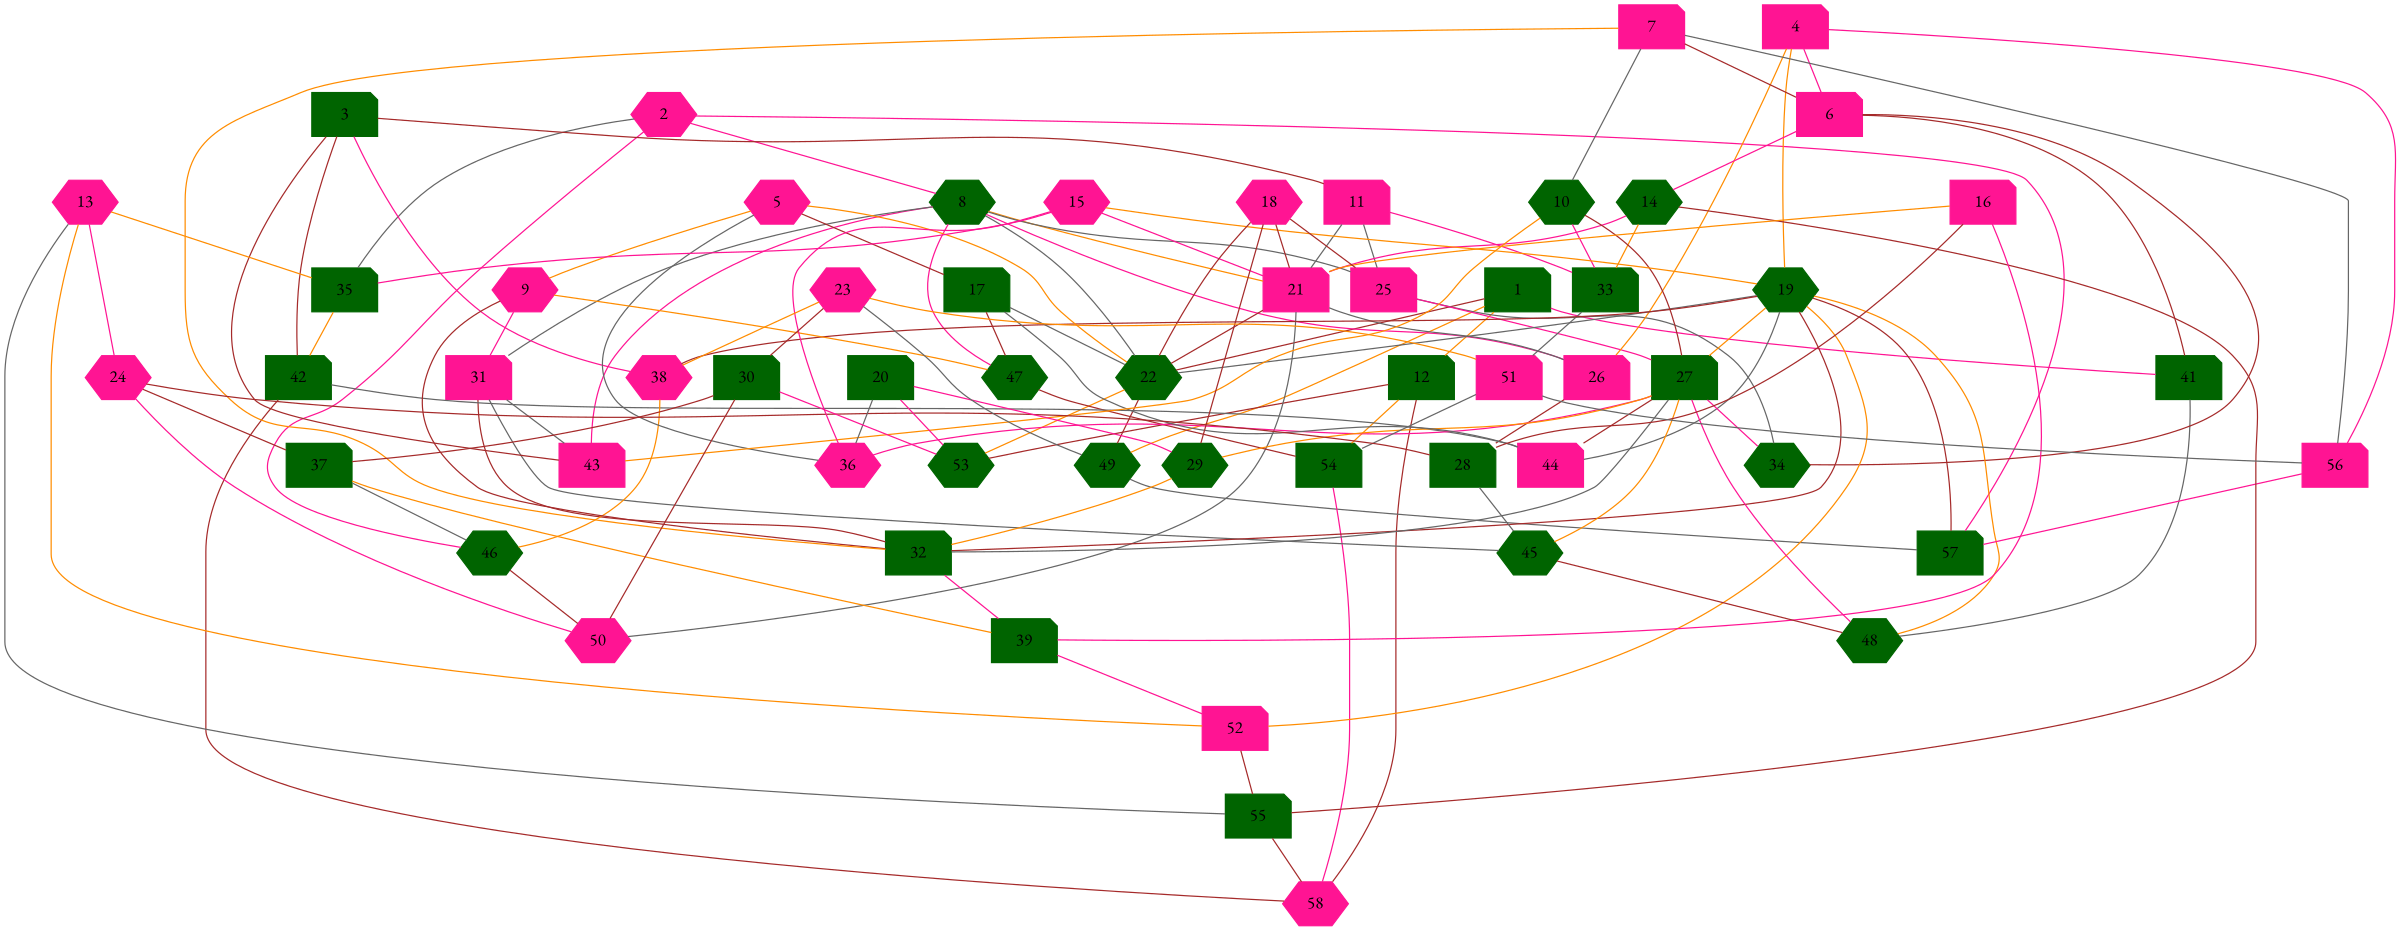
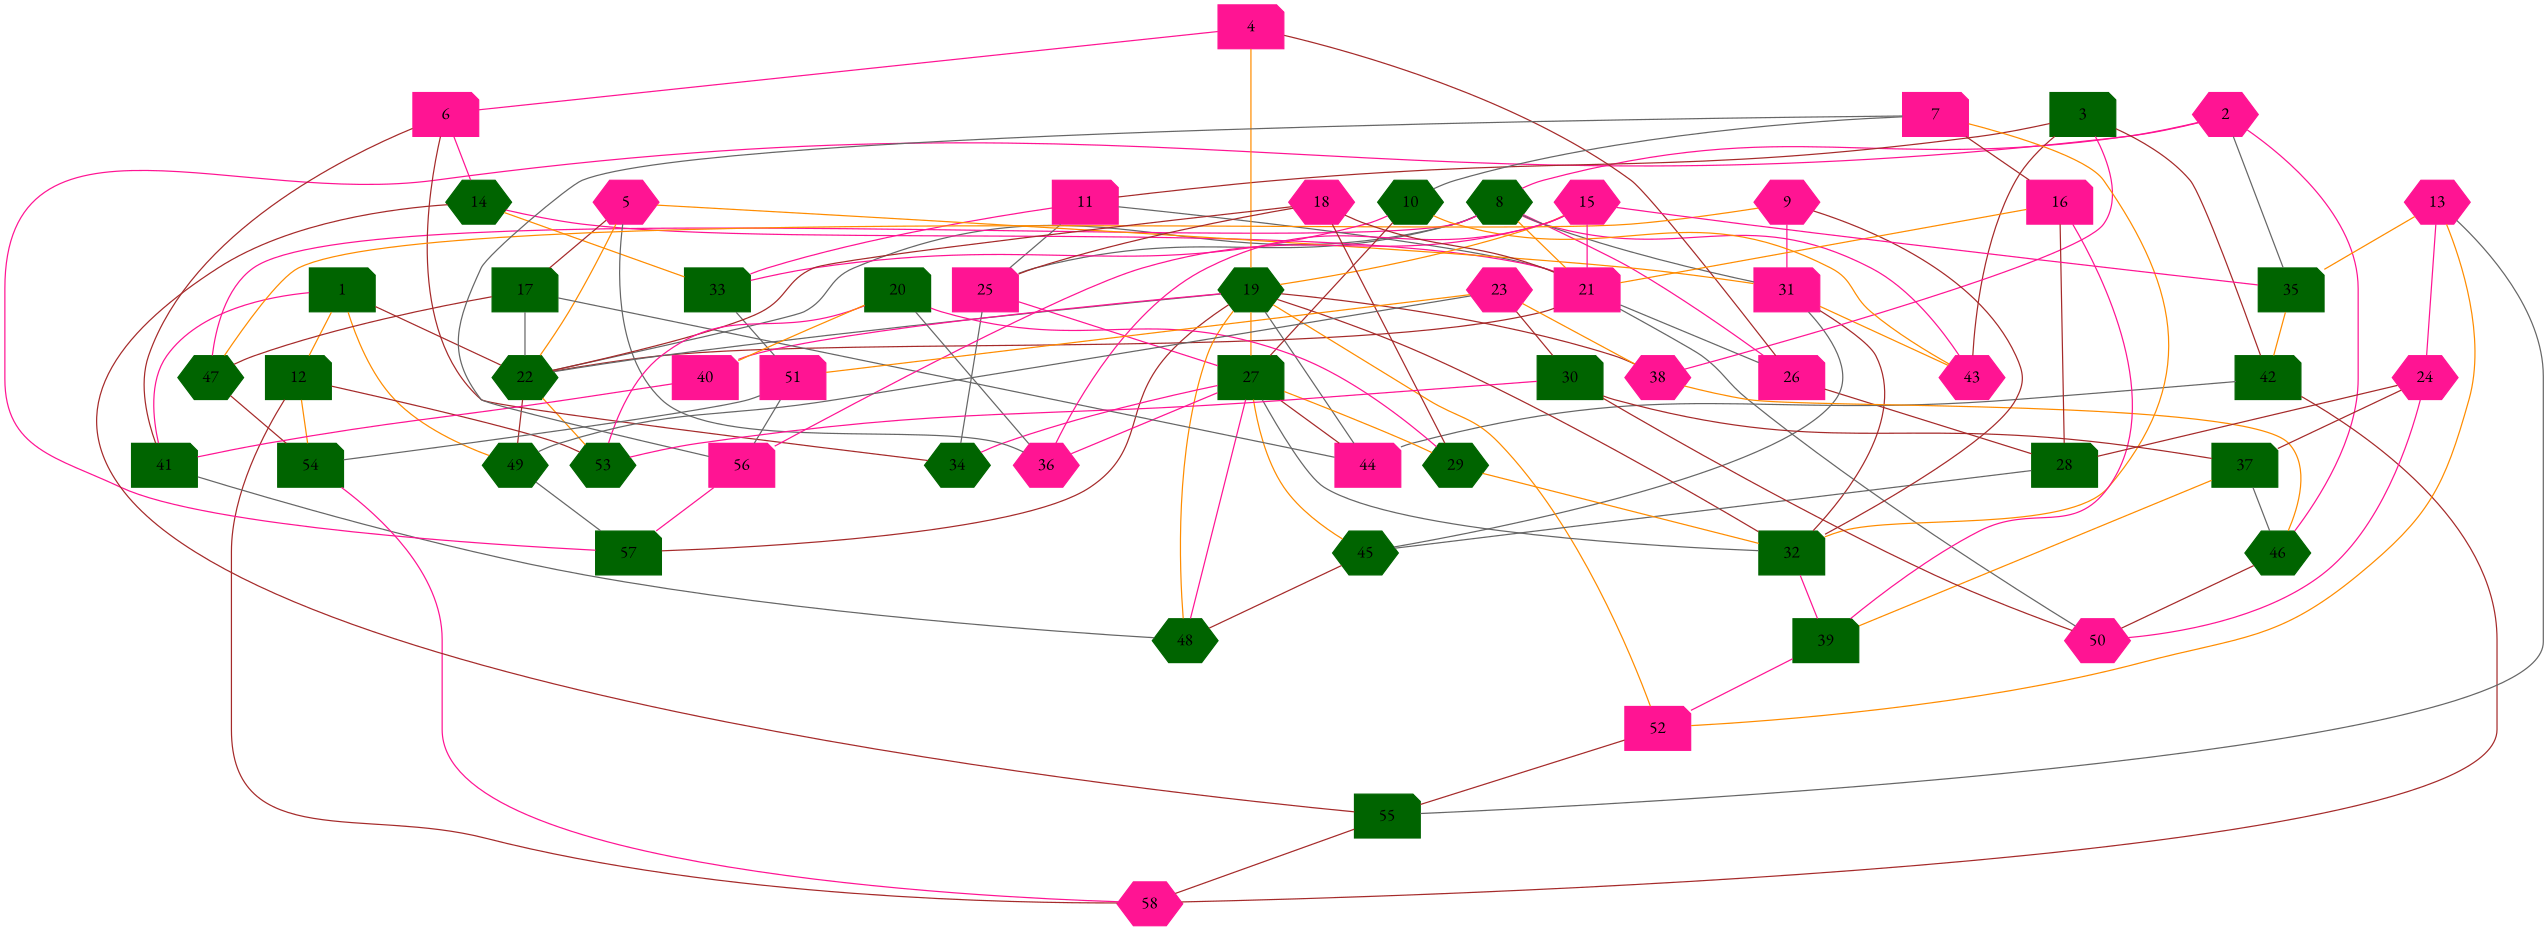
(2282, 69) -> (1152, 266)
(1740, 71) -> (1998, 158)
(1714, 199) -> (1567, 140)
(649, 242) -> (1206, 237)
none -> (705, 378)
(538, 424) -> (1884, 336)
(592, 465) -> (1972, 378)
